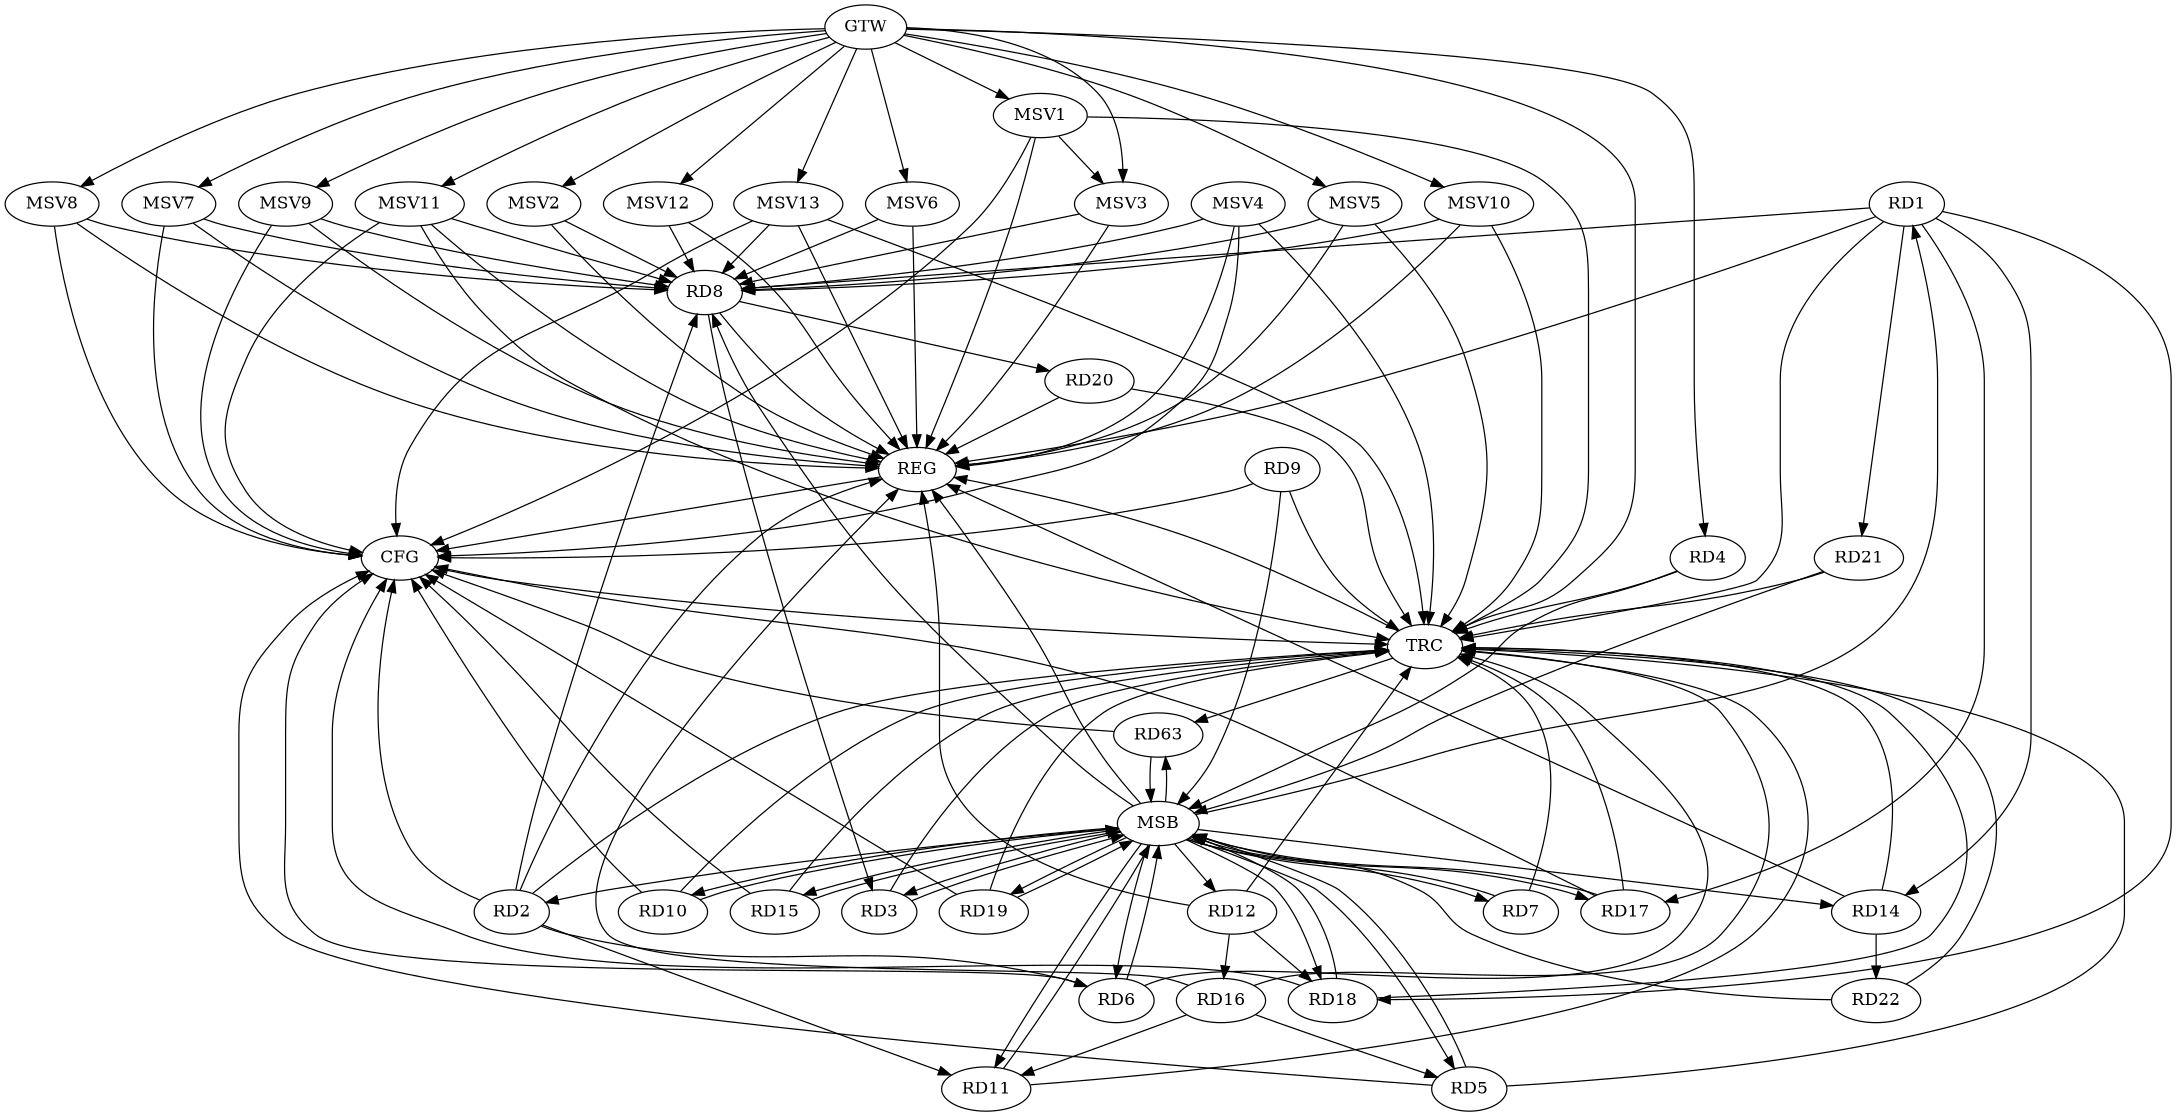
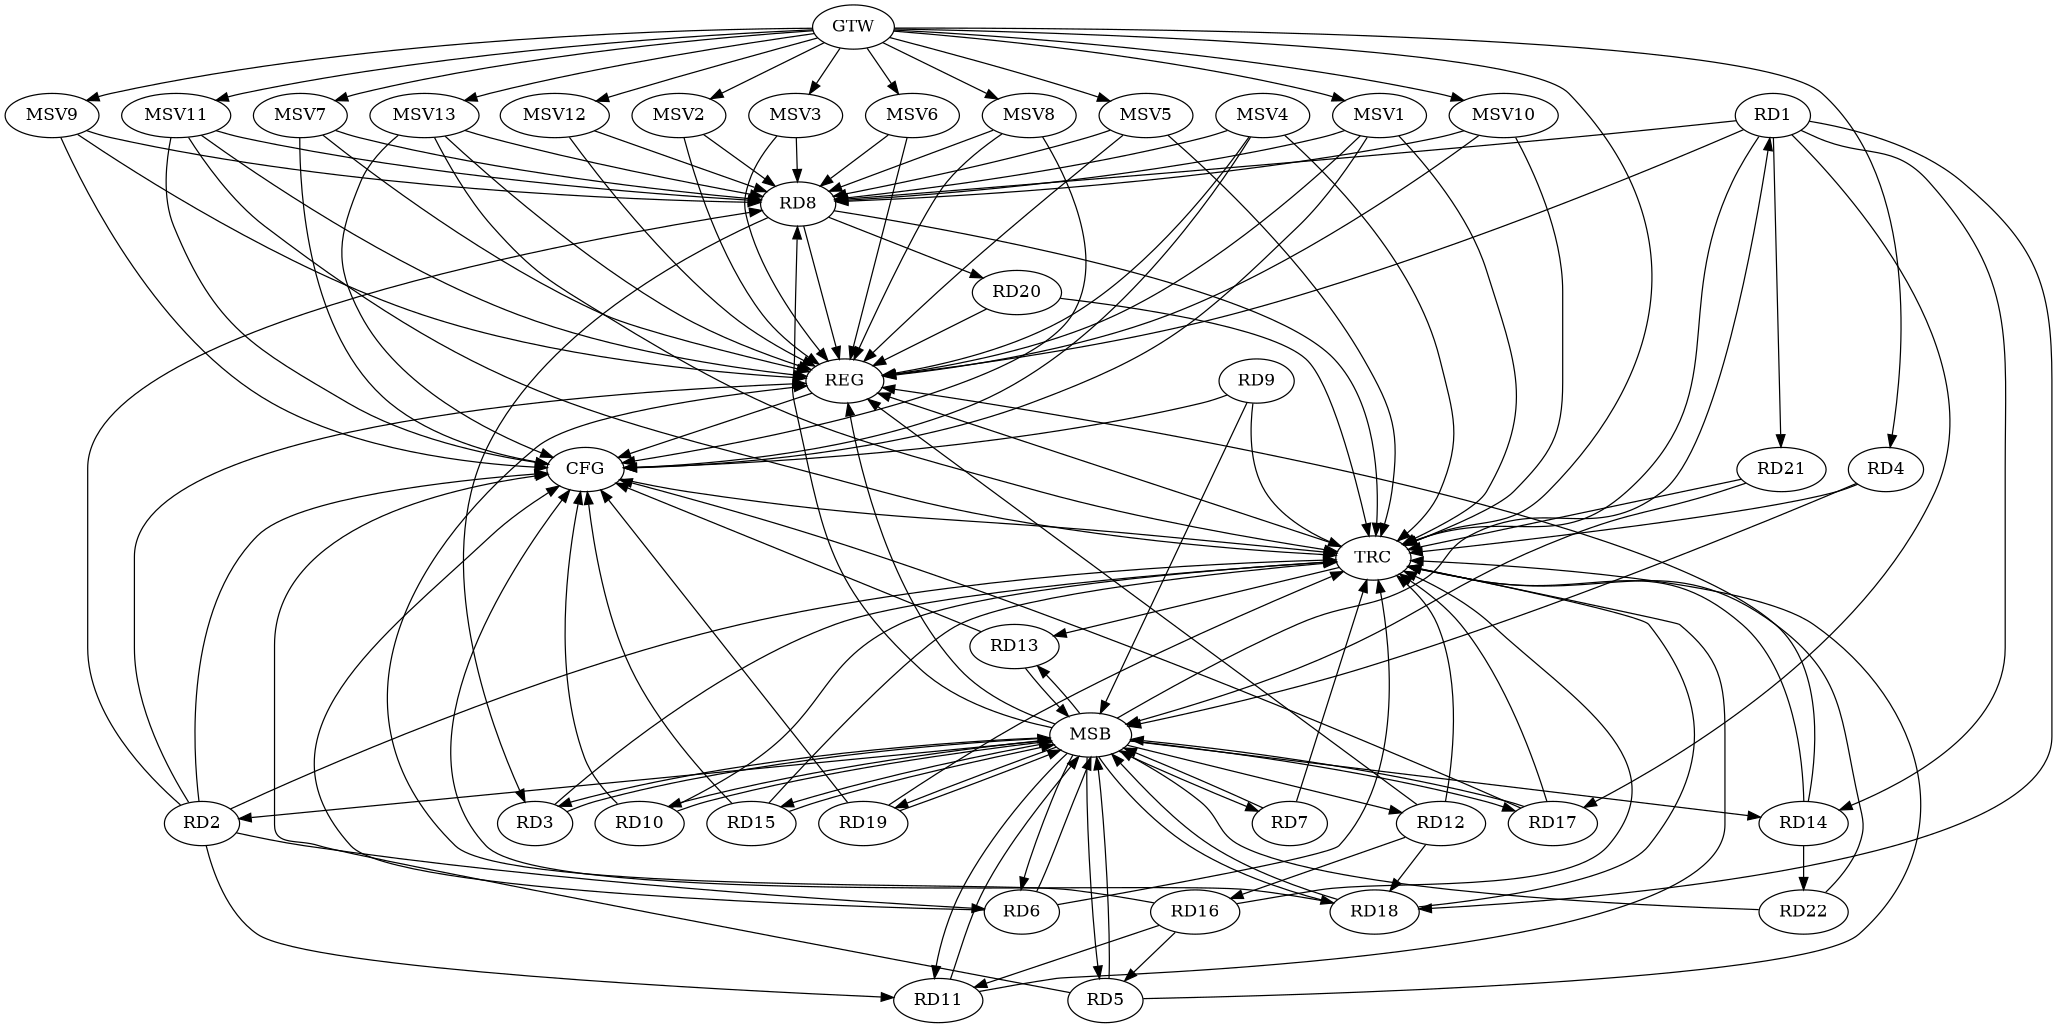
(1077, 155) -> (1210, 160)
none -> (1159, 280)
(1158, 735) -> (1014, 647)
